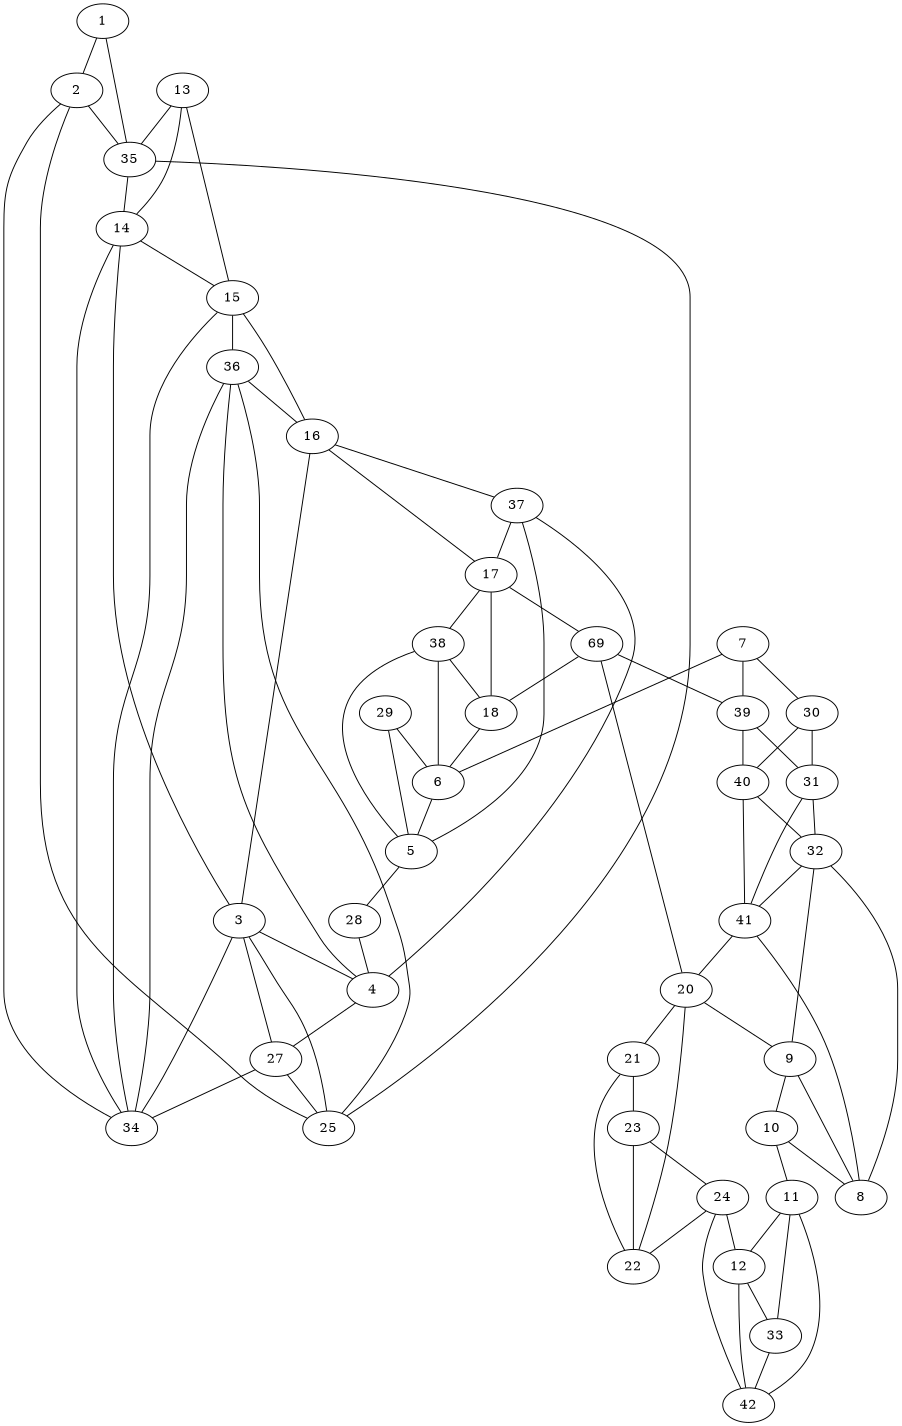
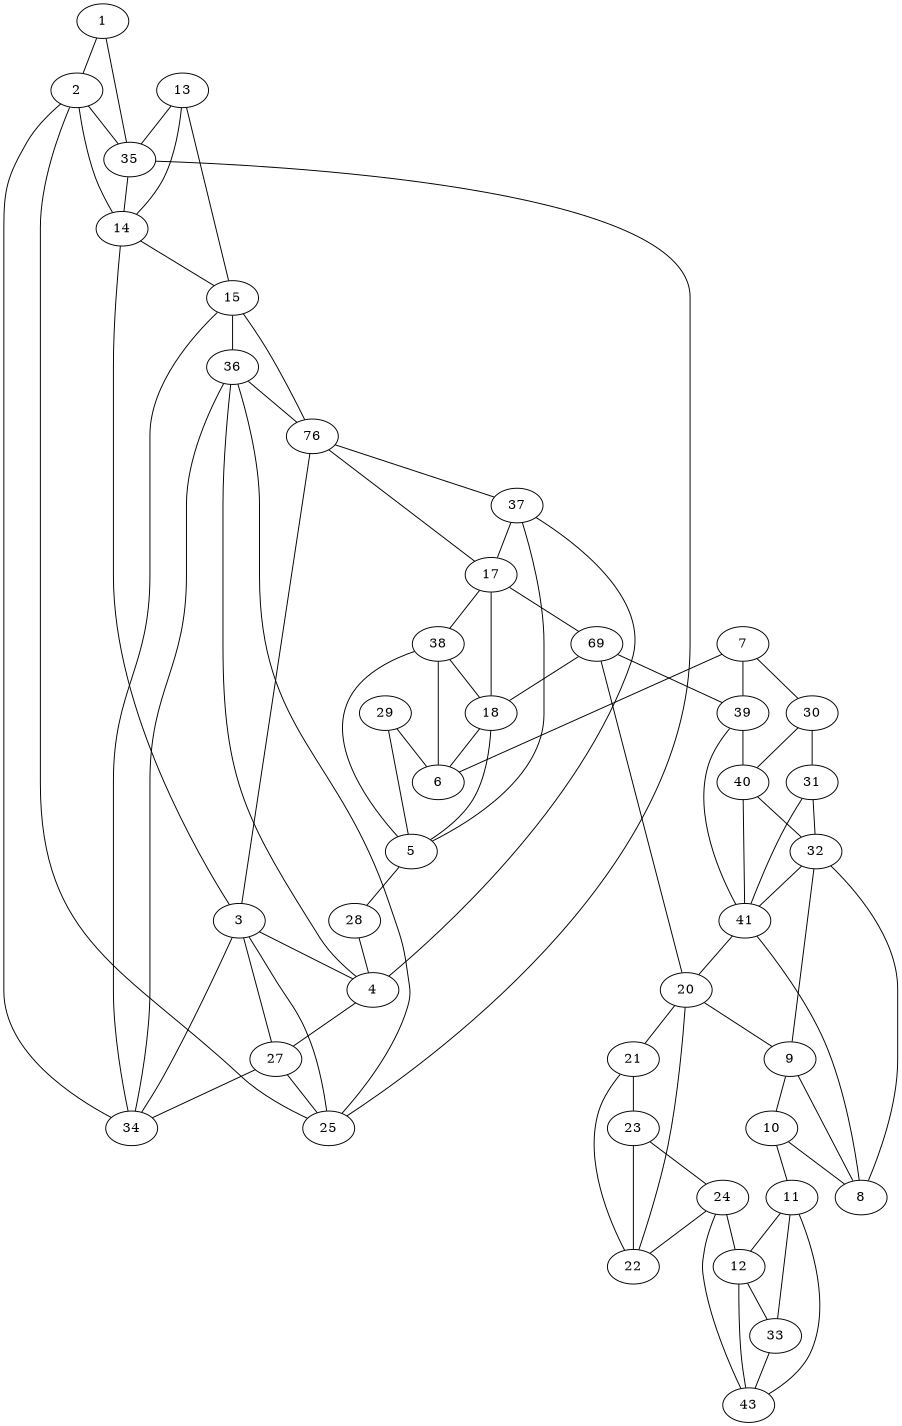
(312, 436) -> (312, 436)
(77, 680) -> (90, 162)
(773, 744) -> (705, 816)
(425, 817) -> (476, 794)
(749, 1405) -> (749, 1405)
